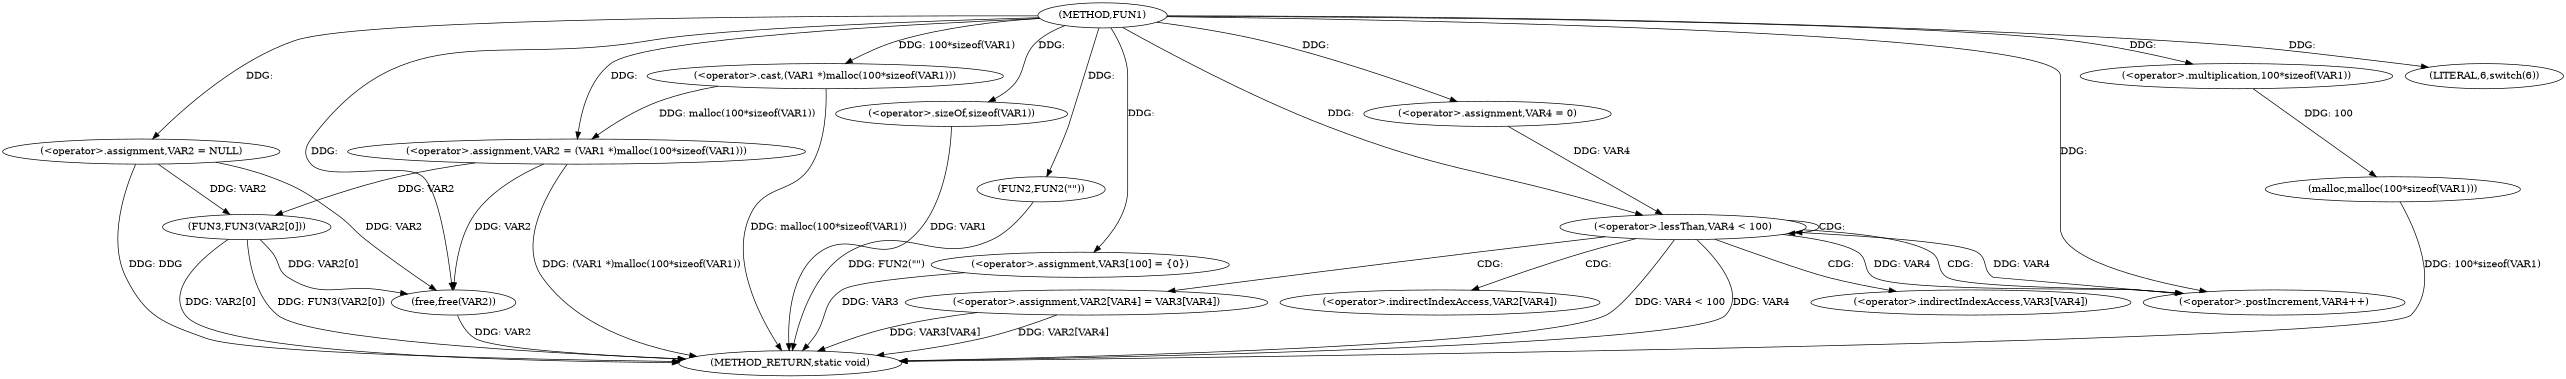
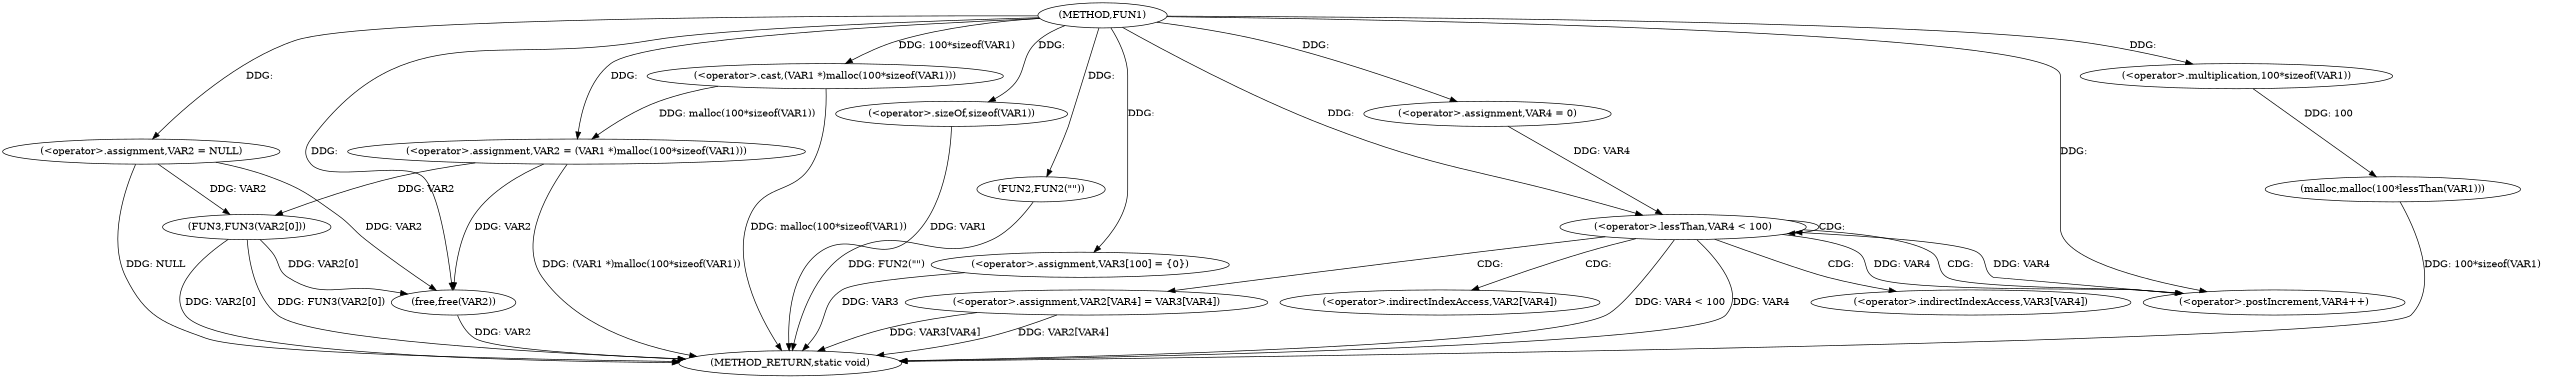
(2484, 76) -> none
(2393, 189) -> (2393, 189)
(156, 265) -> (156, 265)
